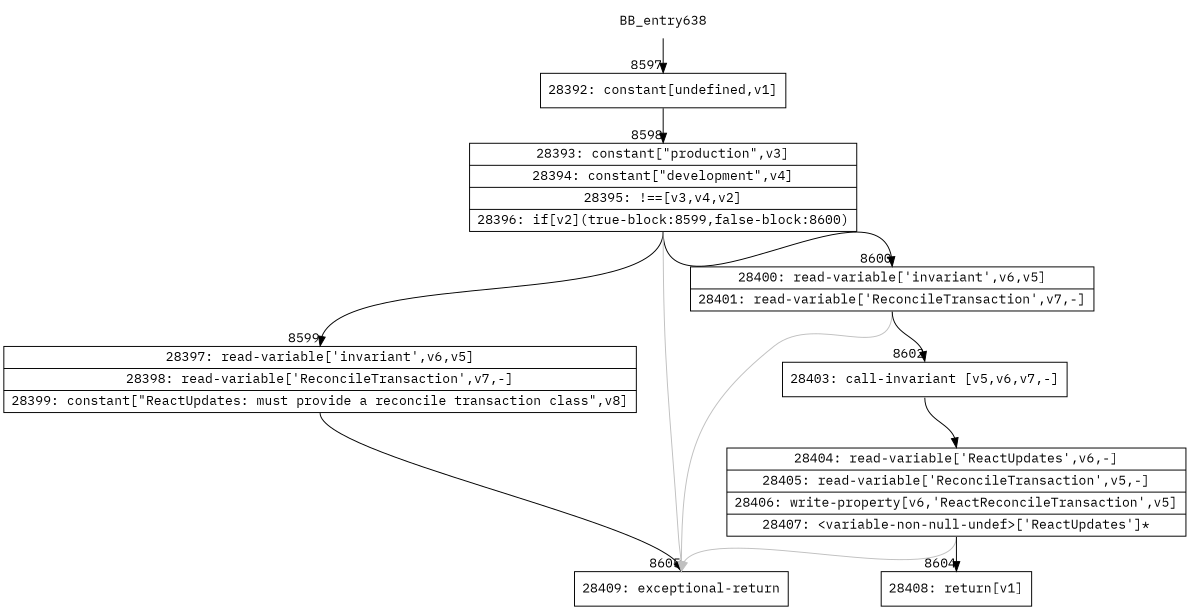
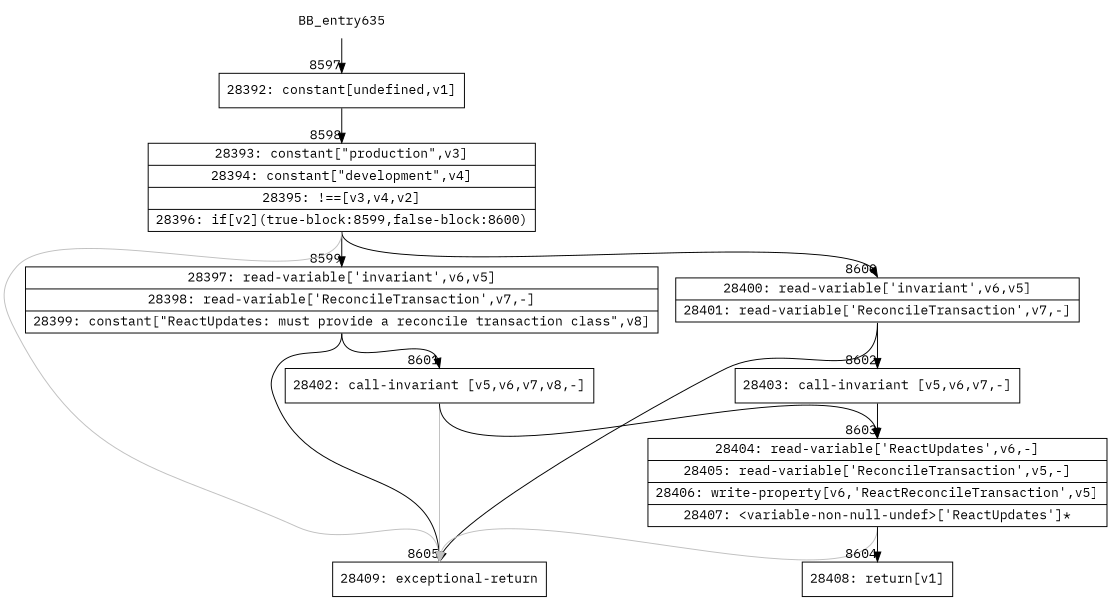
(663, 21) -> (342, 21)
(734, 383) -> (654, 407)
none -> (440, 386)
